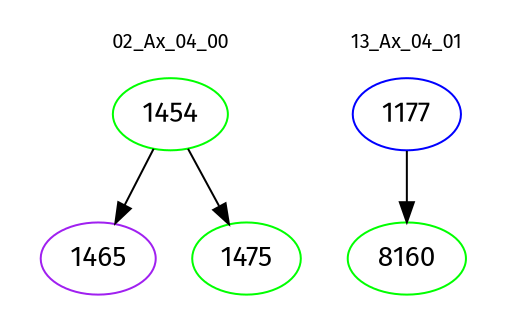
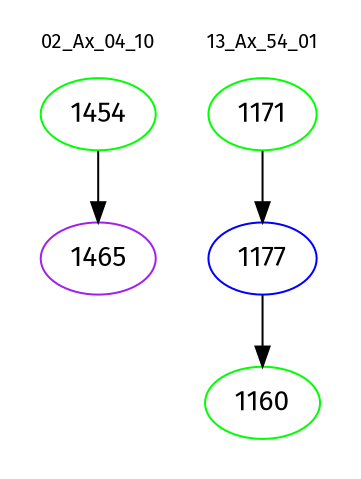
(170, 43) -> (98, 43)
(407, 43) -> (263, 43)
none -> (263, 114)
(247, 259) -> none
(407, 259) -> (263, 403)
